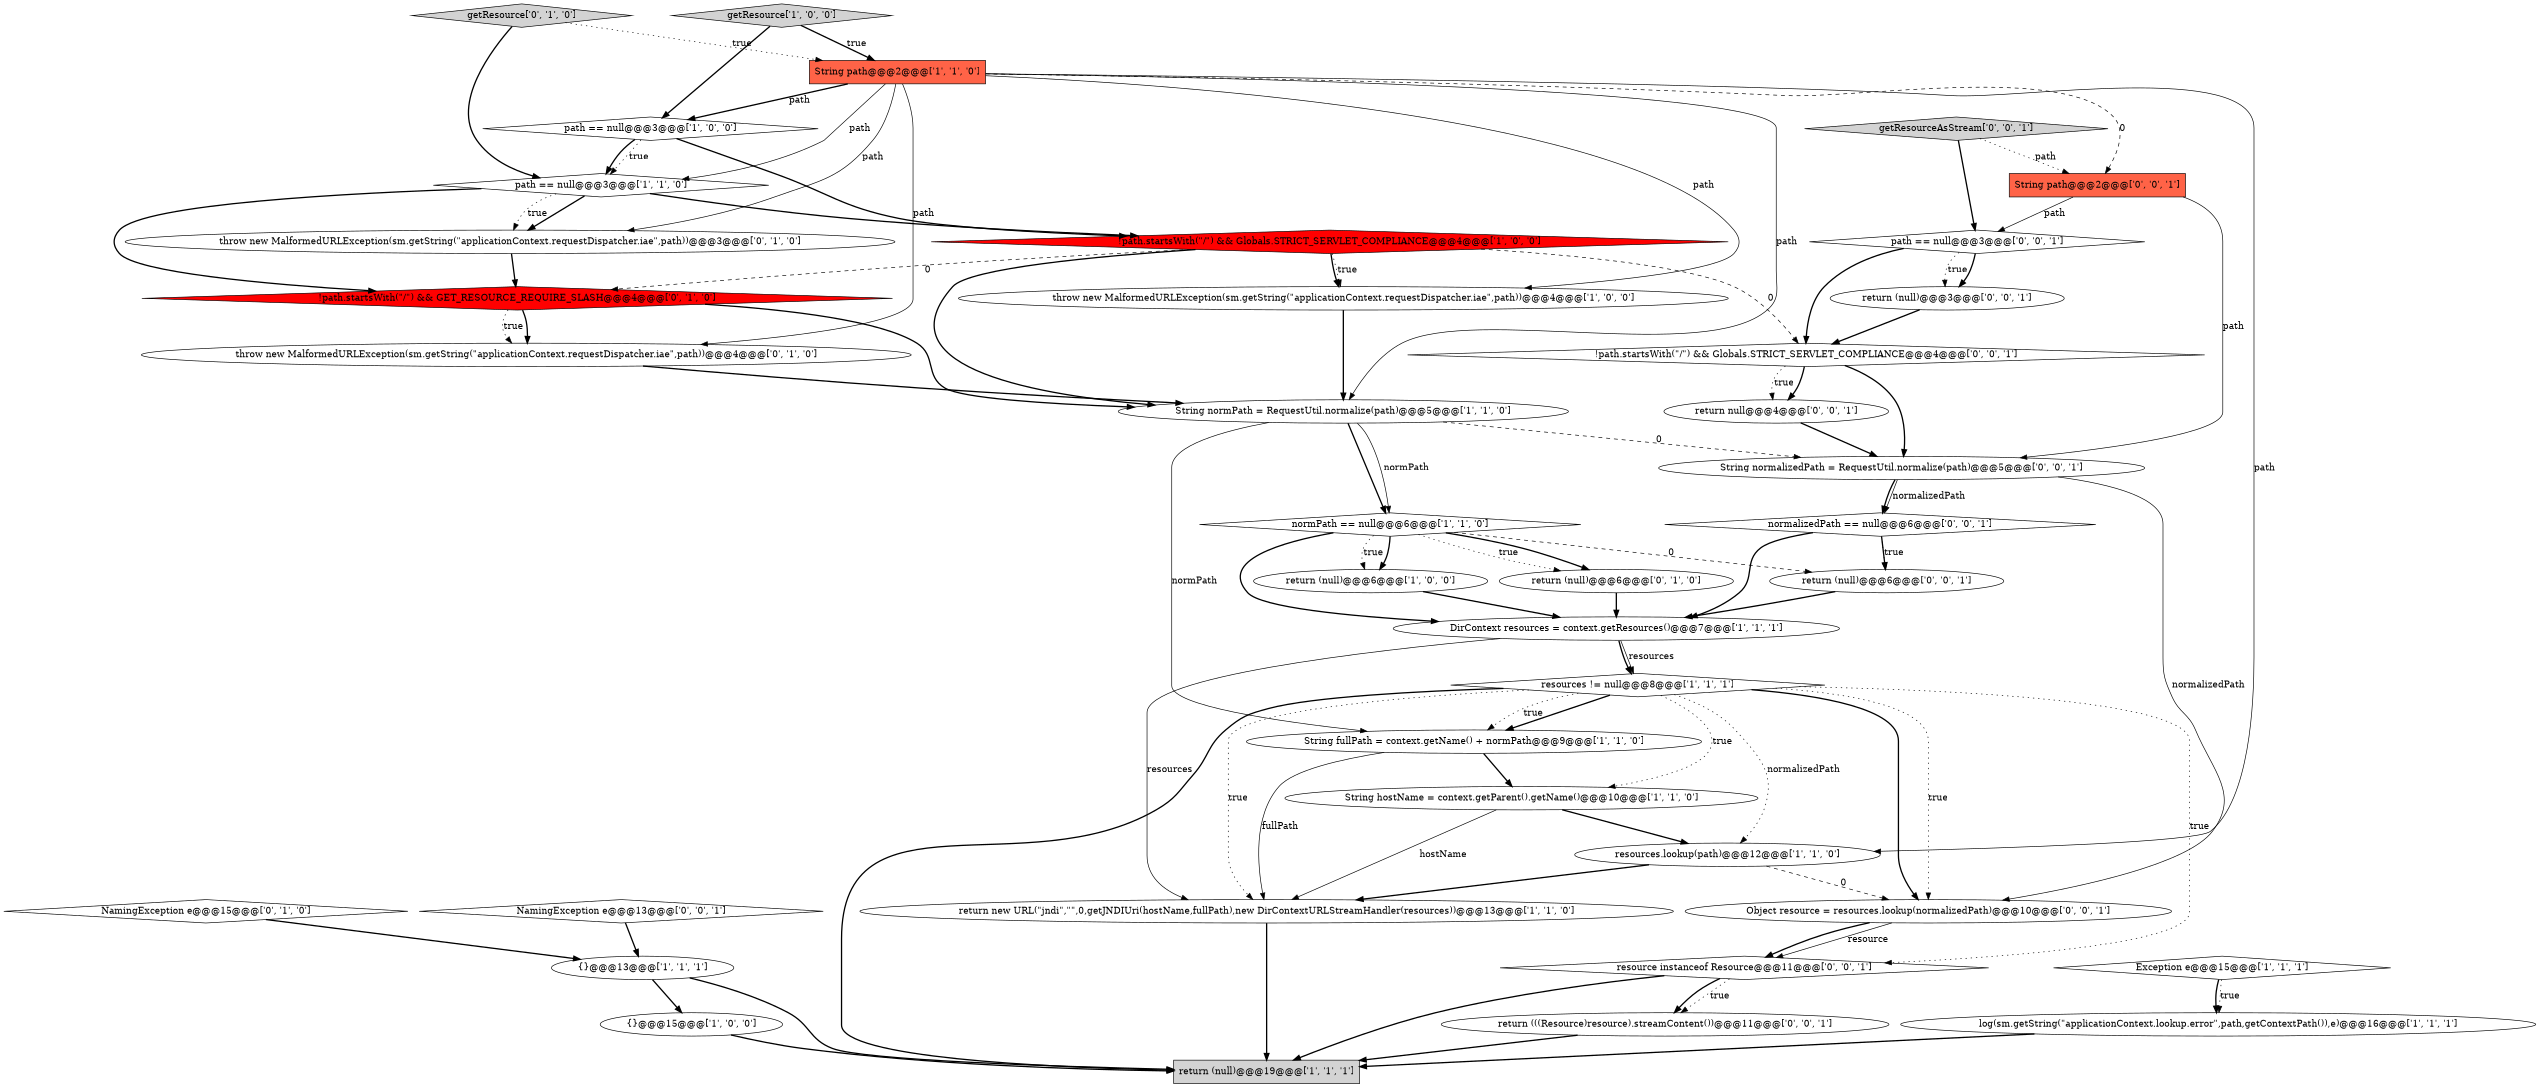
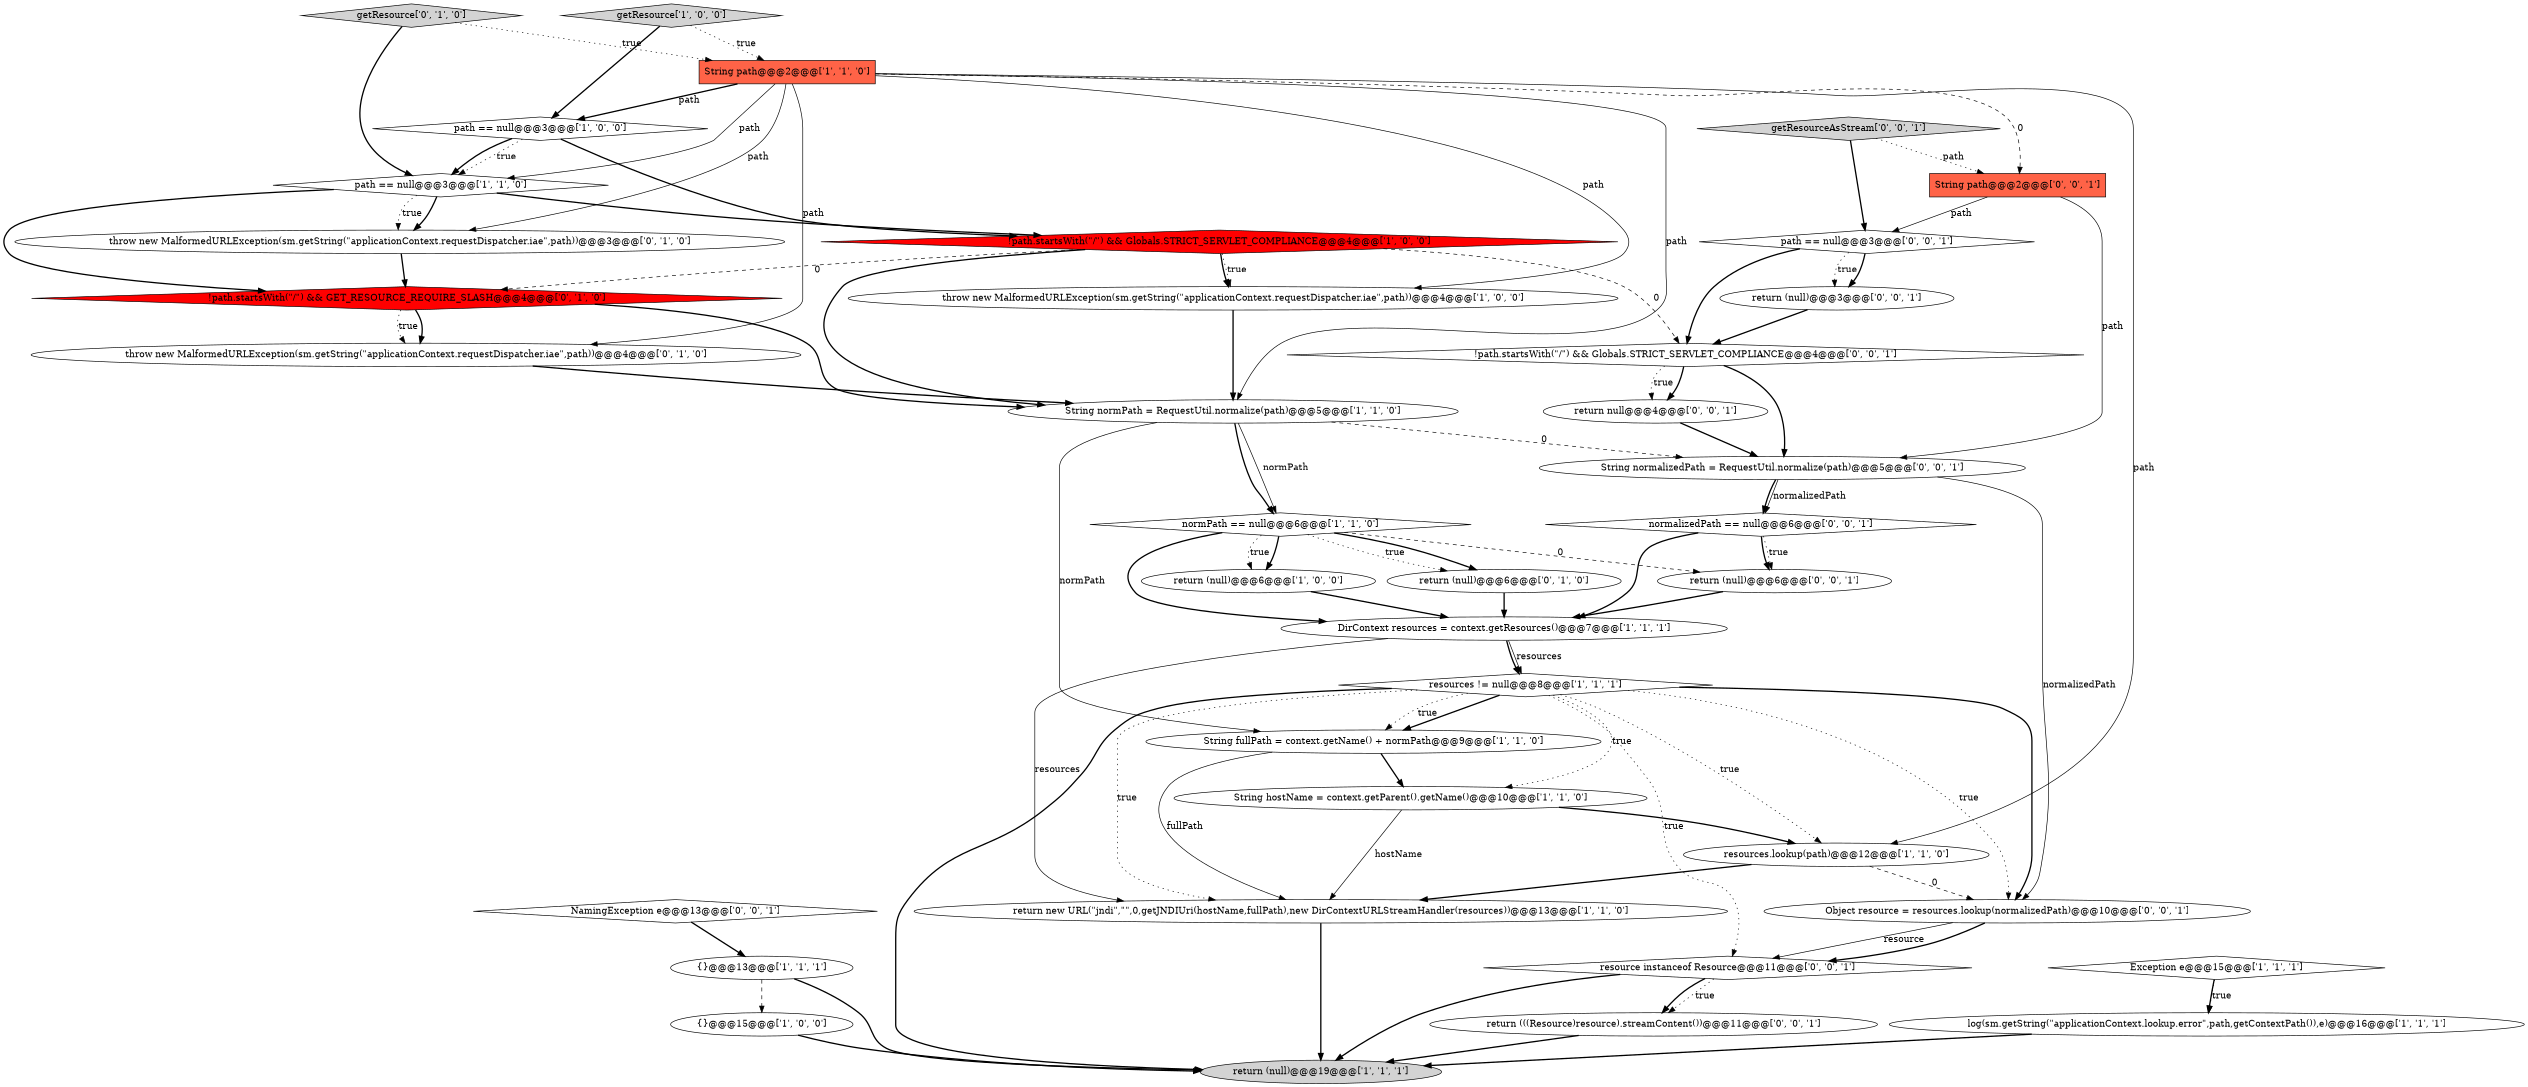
(834, 41) -> (724, 41)
(1804, 770) -> (1730, 770)
(206, 911) -> none
(665, 994) -> (762, 993)
(1267, 1072) -> (1321, 1072)
